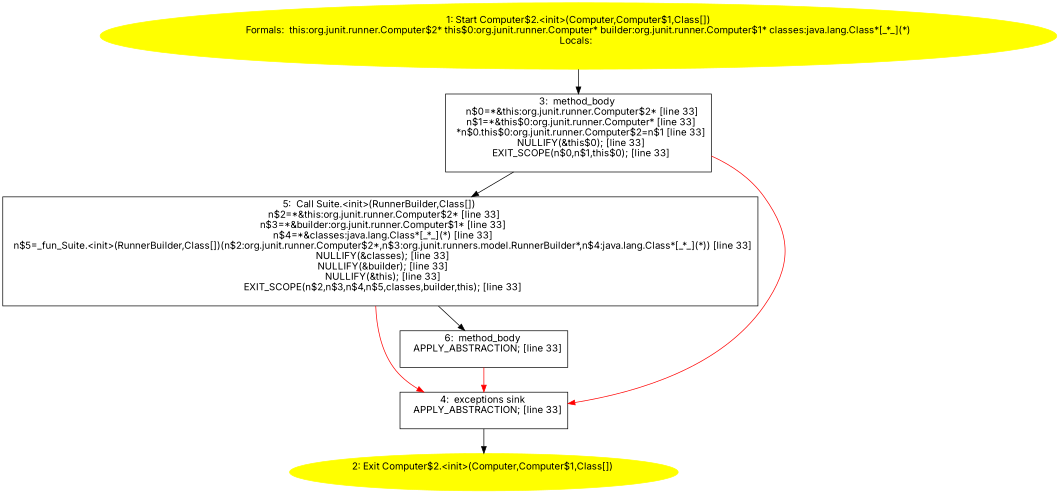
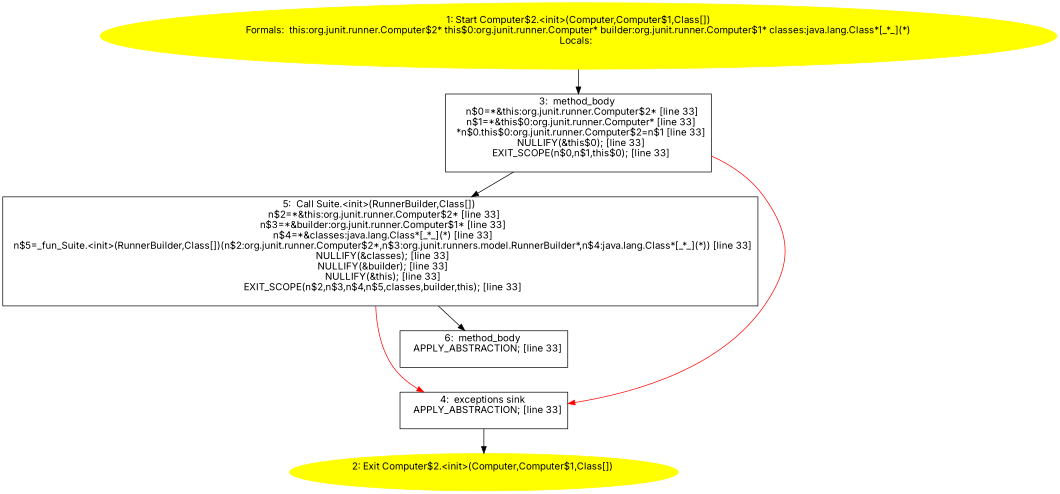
(484, 376) -> none
